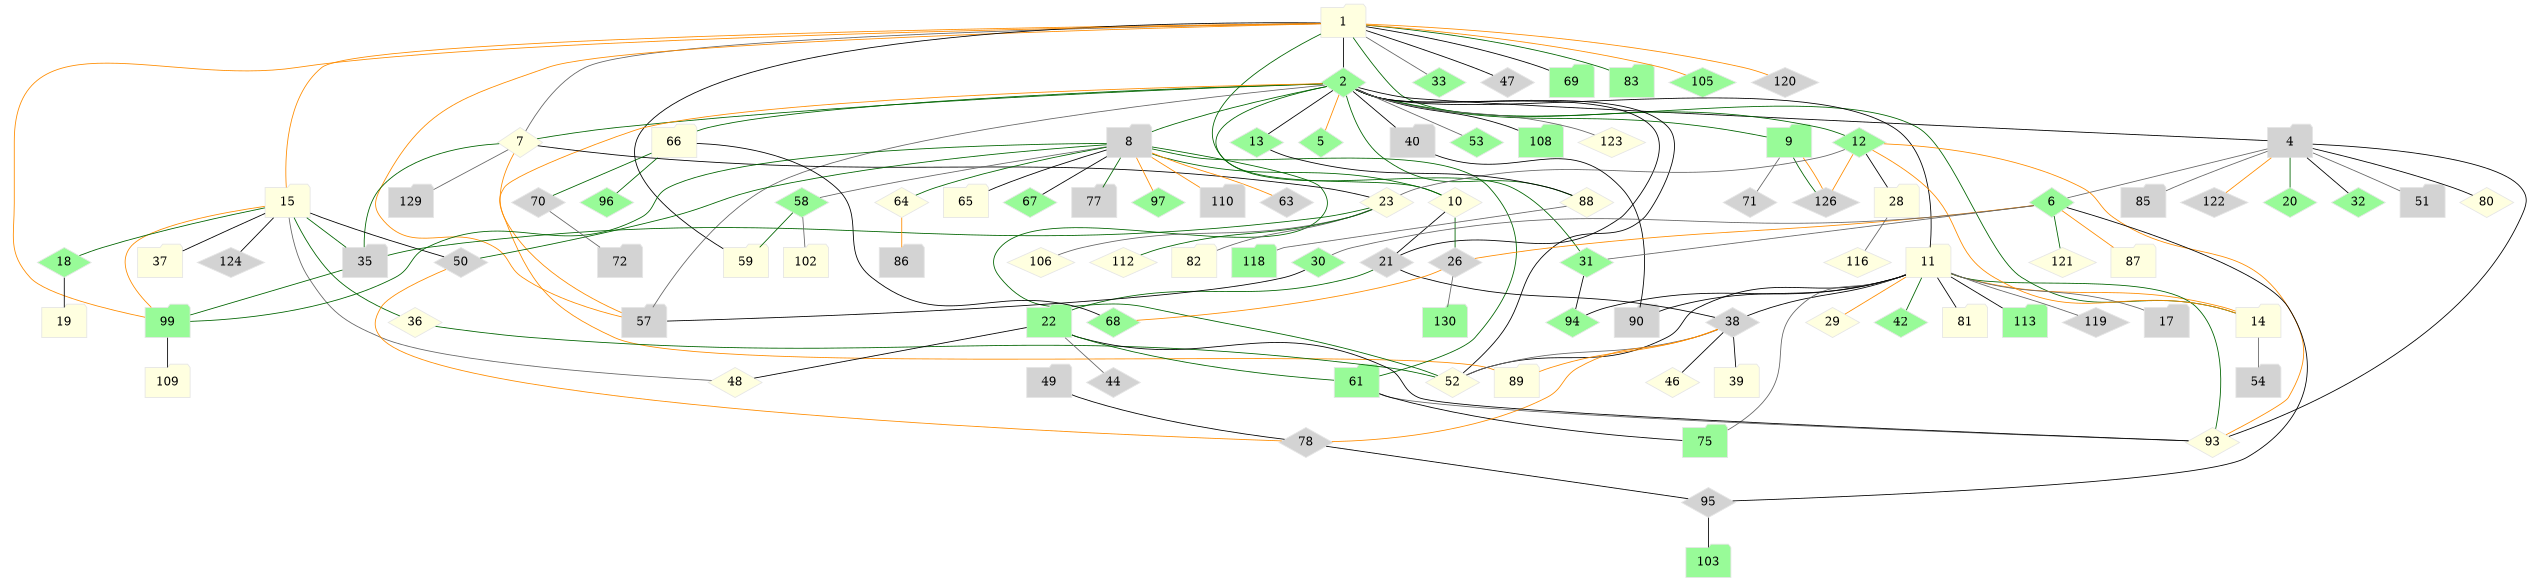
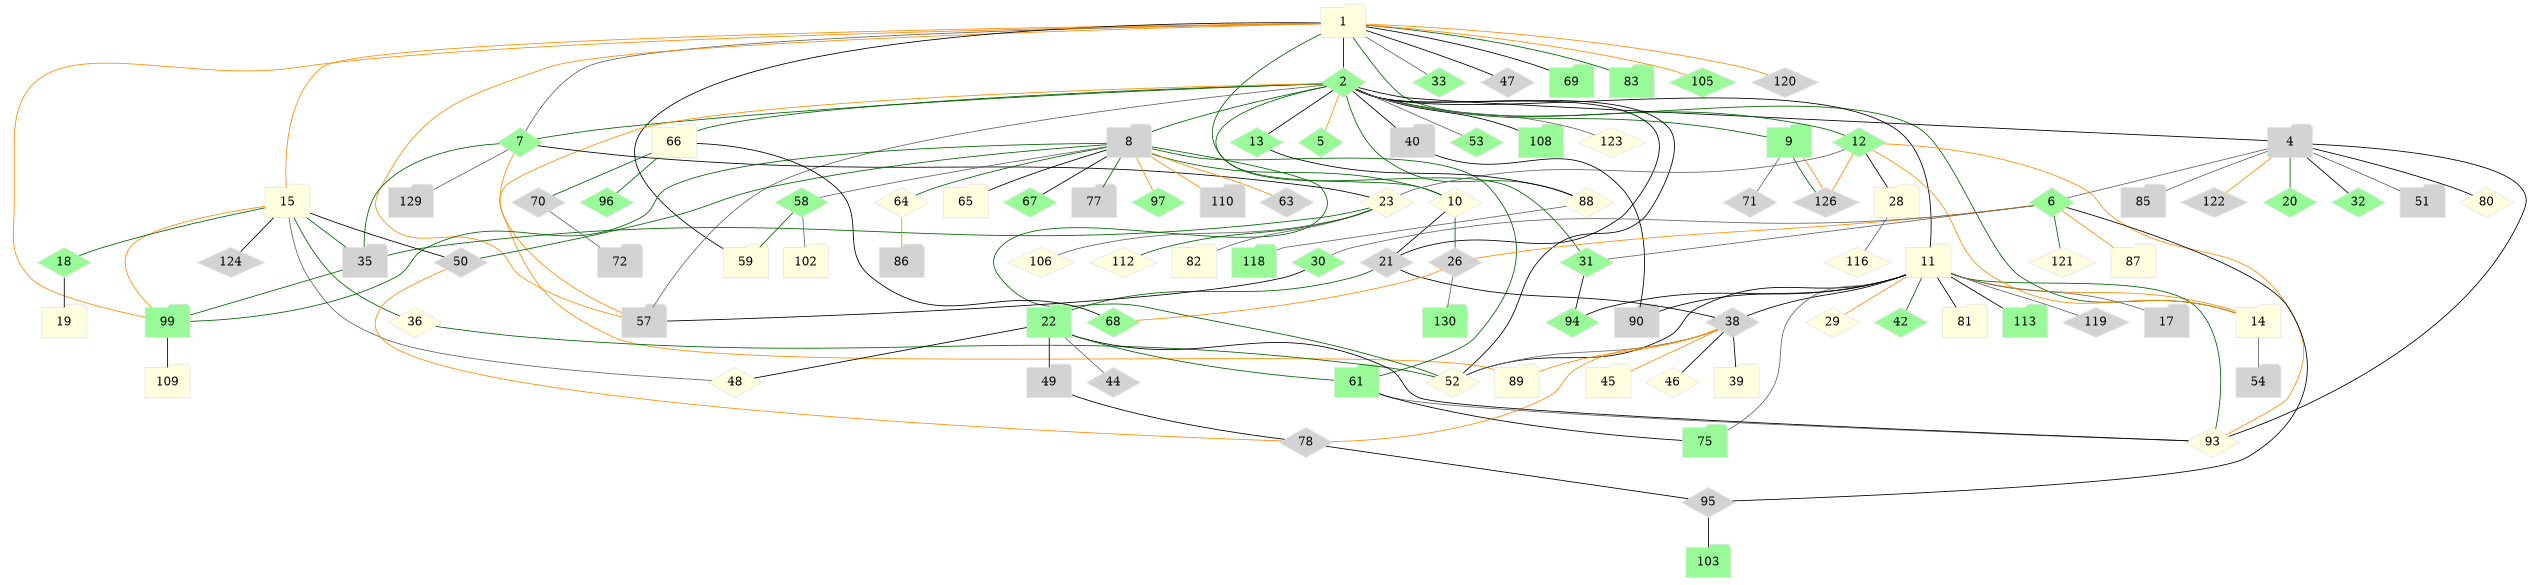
(520, 142) -> (520, 142)
(160, 262) -> none
none -> (1049, 353)
none -> (1608, 382)
